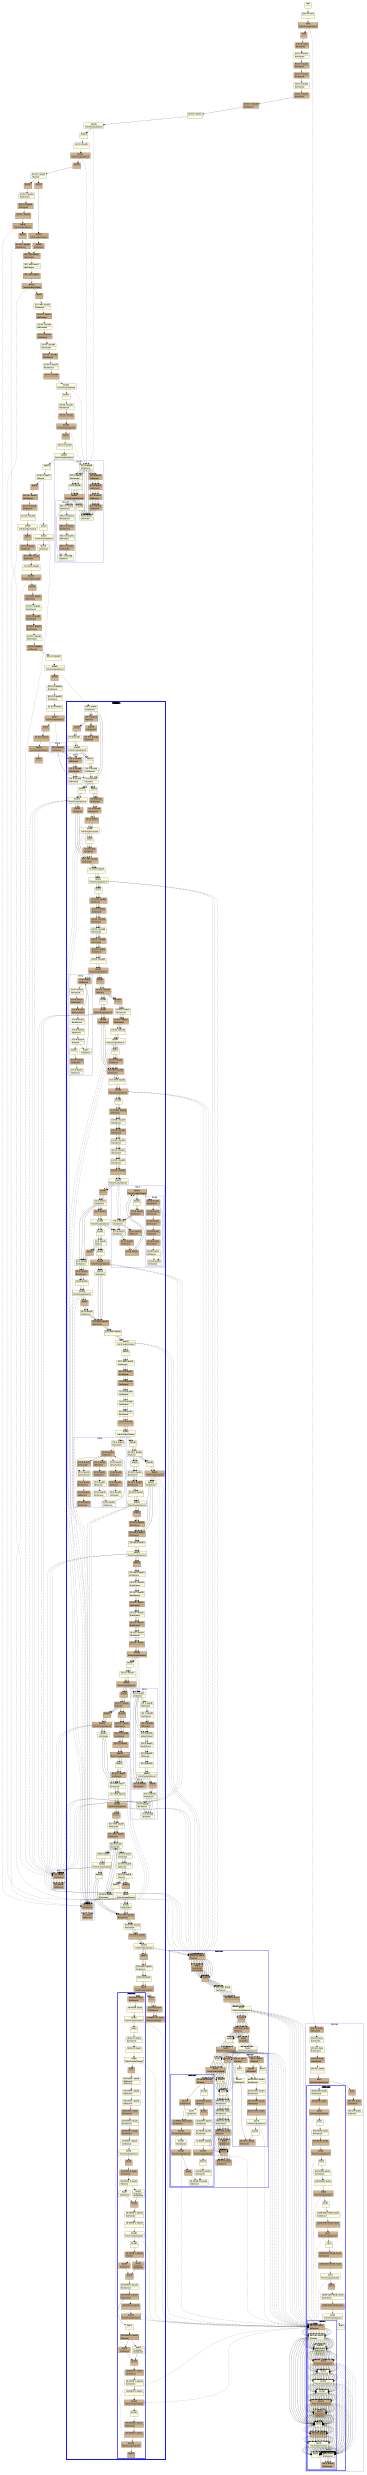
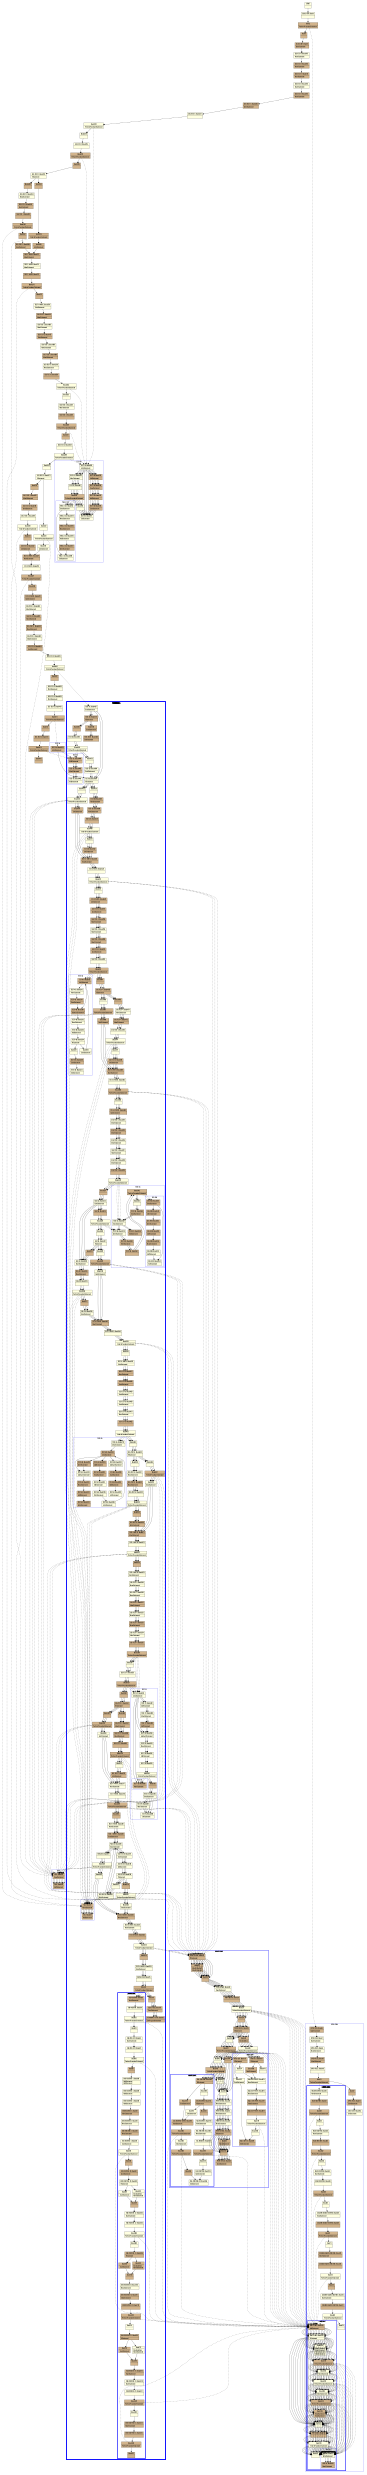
(119, 2316) -> (130, 2321)
